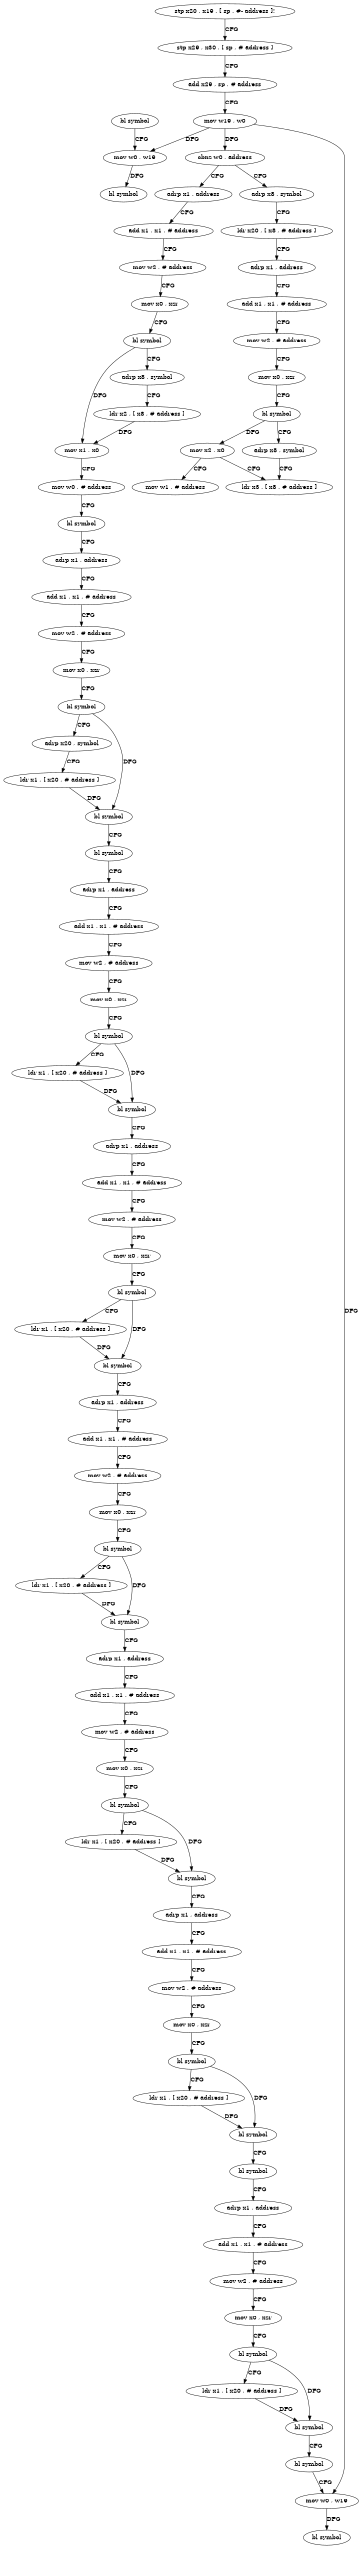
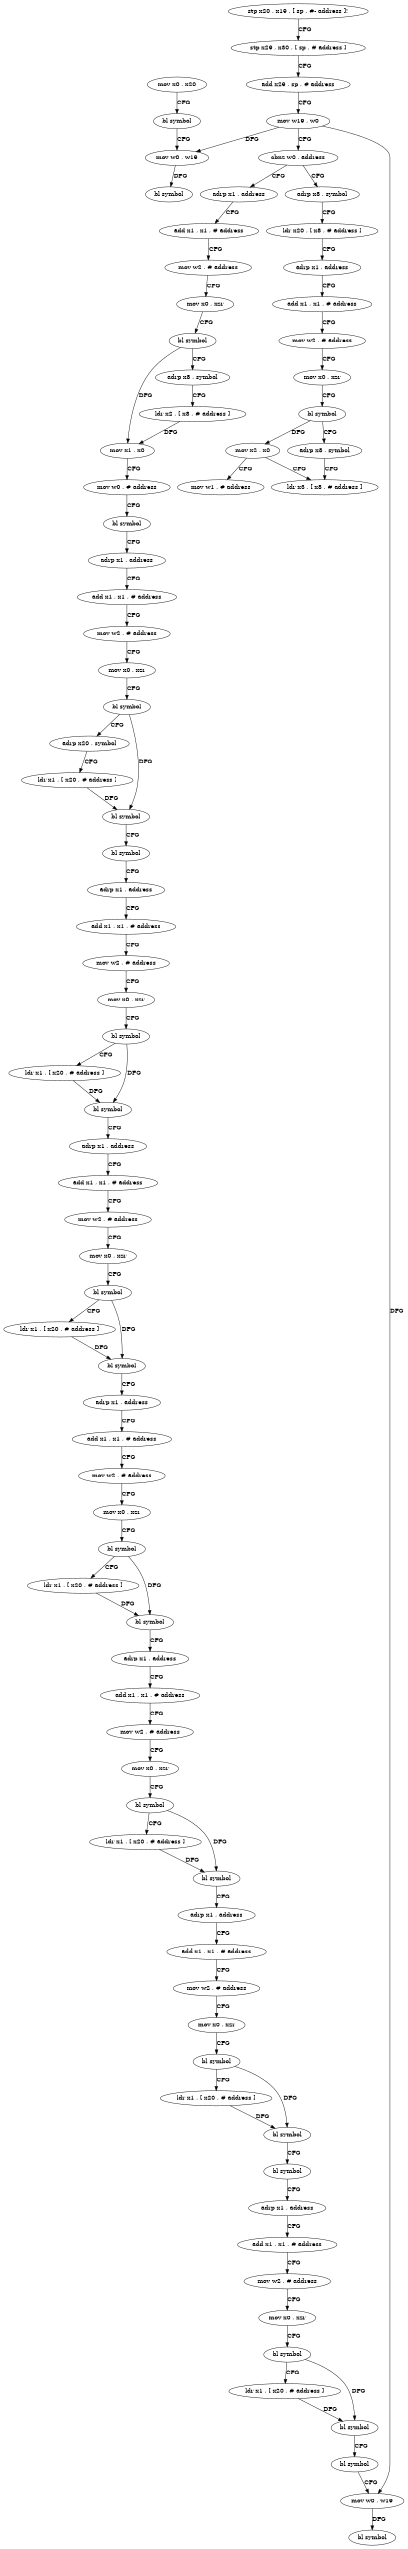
none -> (177, 85)
(232, 140) -> (305, 140)
